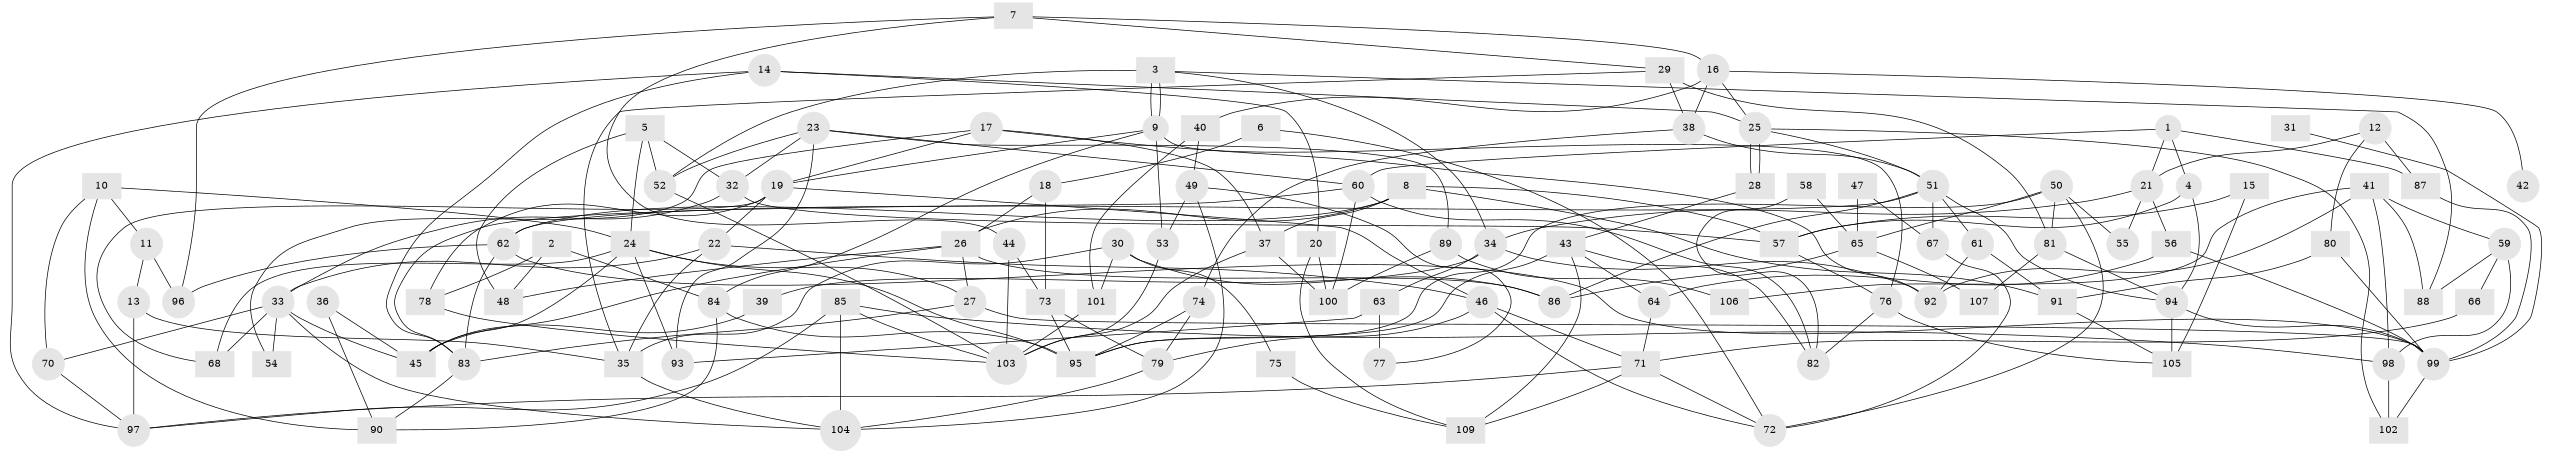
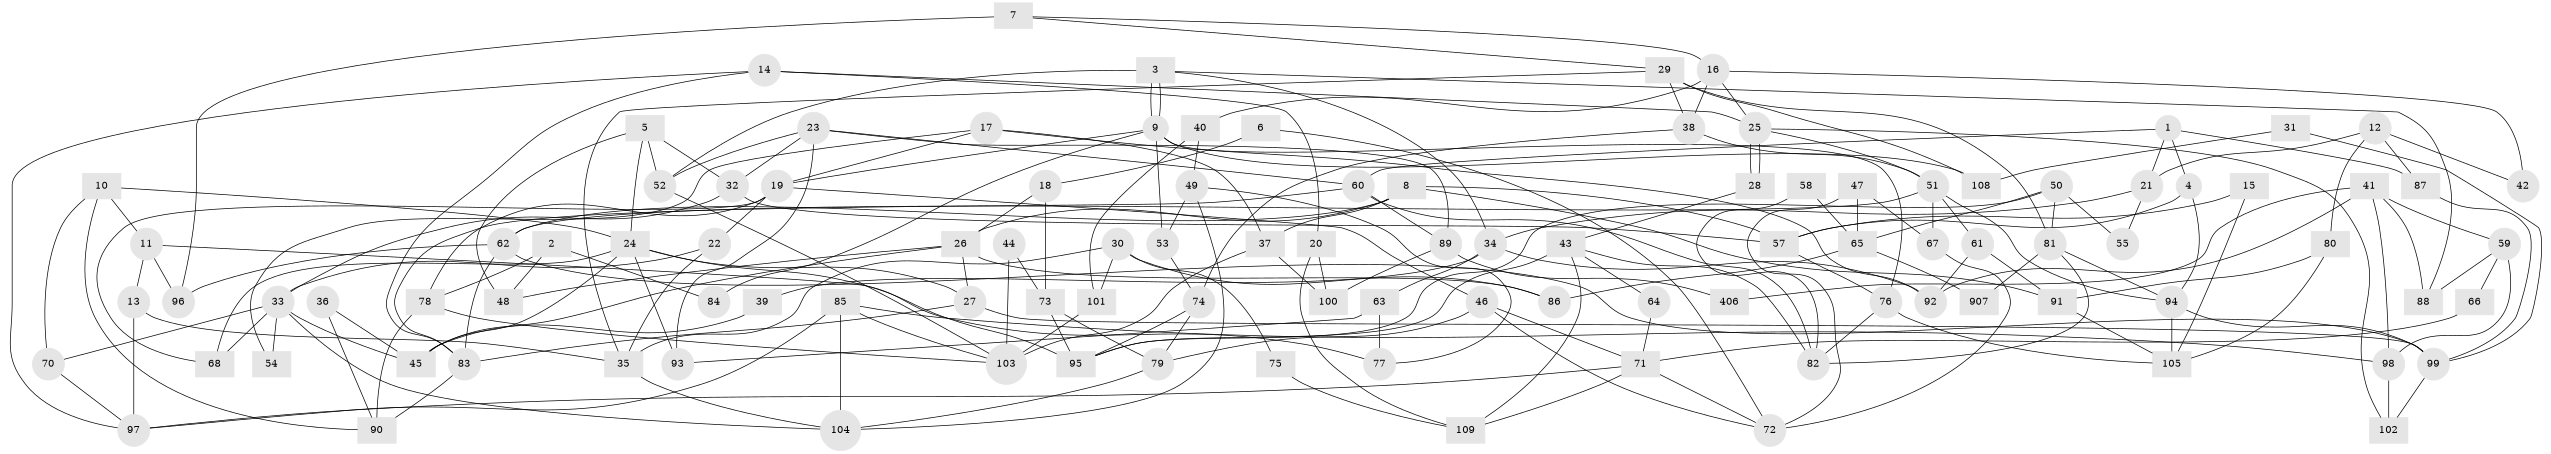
(607, 147) -> none
none -> (2449, 157)
none -> (1981, 186)
(1740, 232) -> none
(2171, 244) -> none
(1346, 246) -> (1402, 216)
(1099, 267) -> none
none -> (799, 280)
(1729, 302) -> (1729, 302)
(1979, 302) -> (1979, 302)
(2382, 304) -> (2276, 317)
(1125, 316) -> (1181, 273)
(891, 334) -> none
none -> (1995, 350)
(2009, 370) -> (1807, 277)
(577, 421) -> (384, 362)
